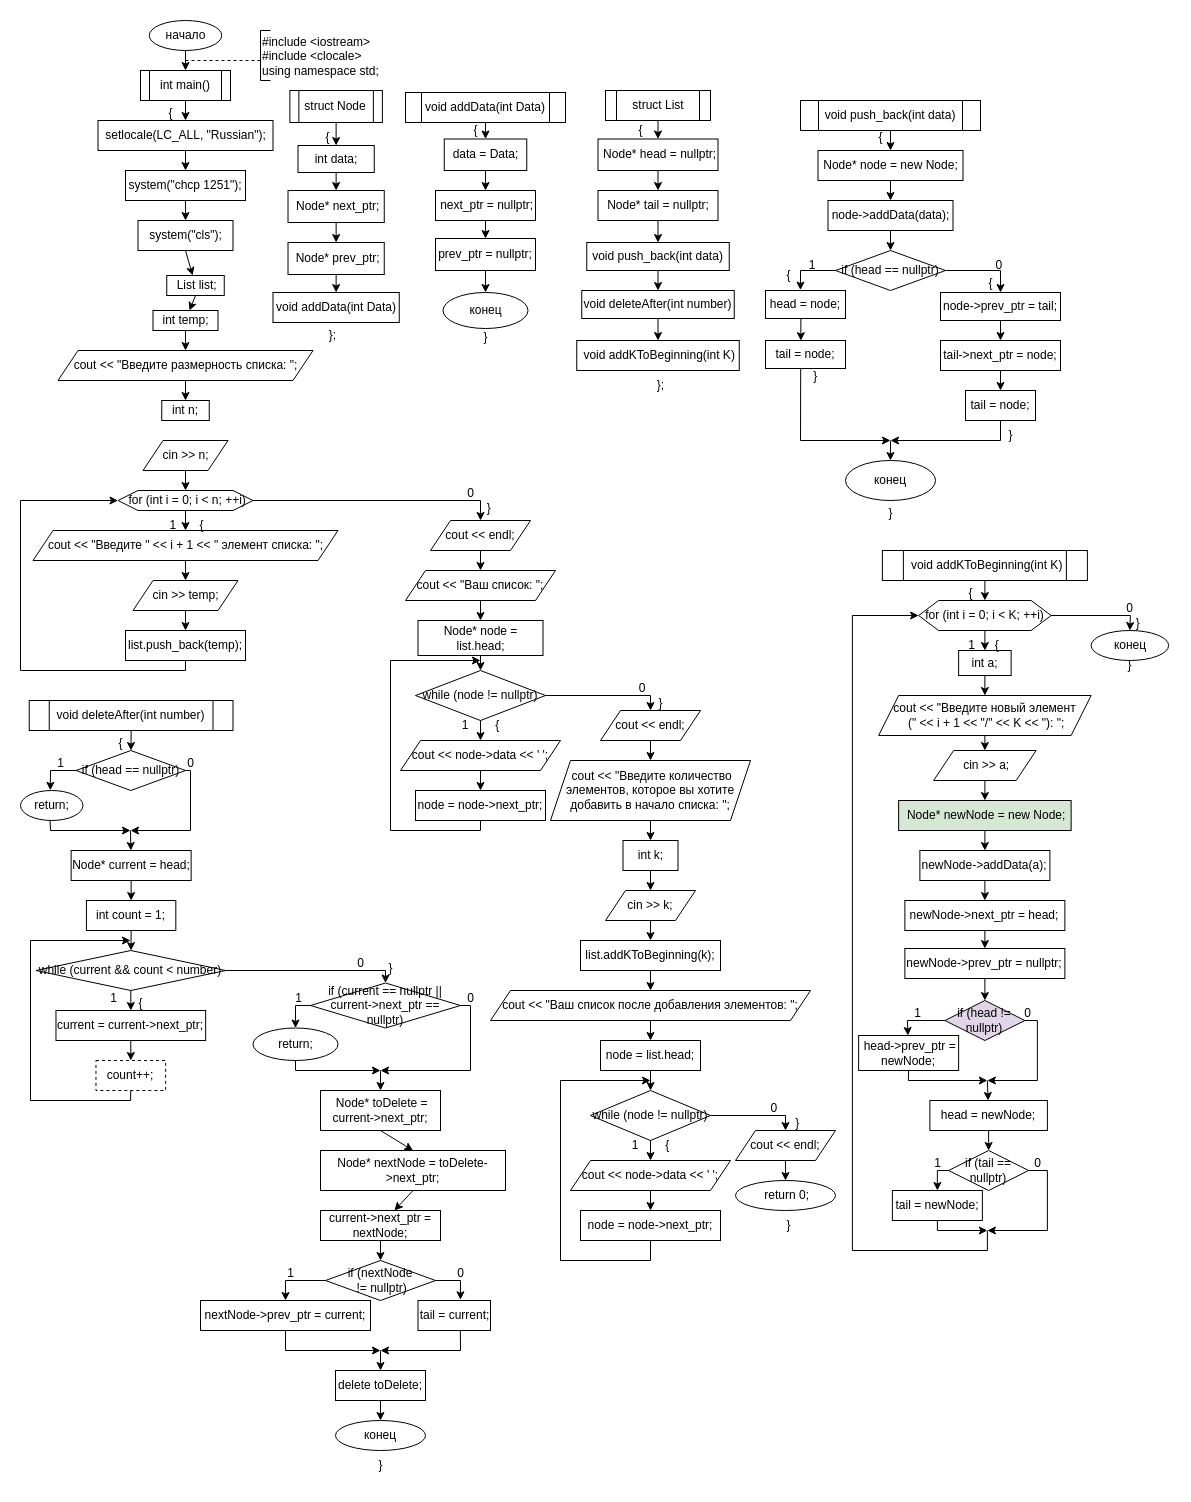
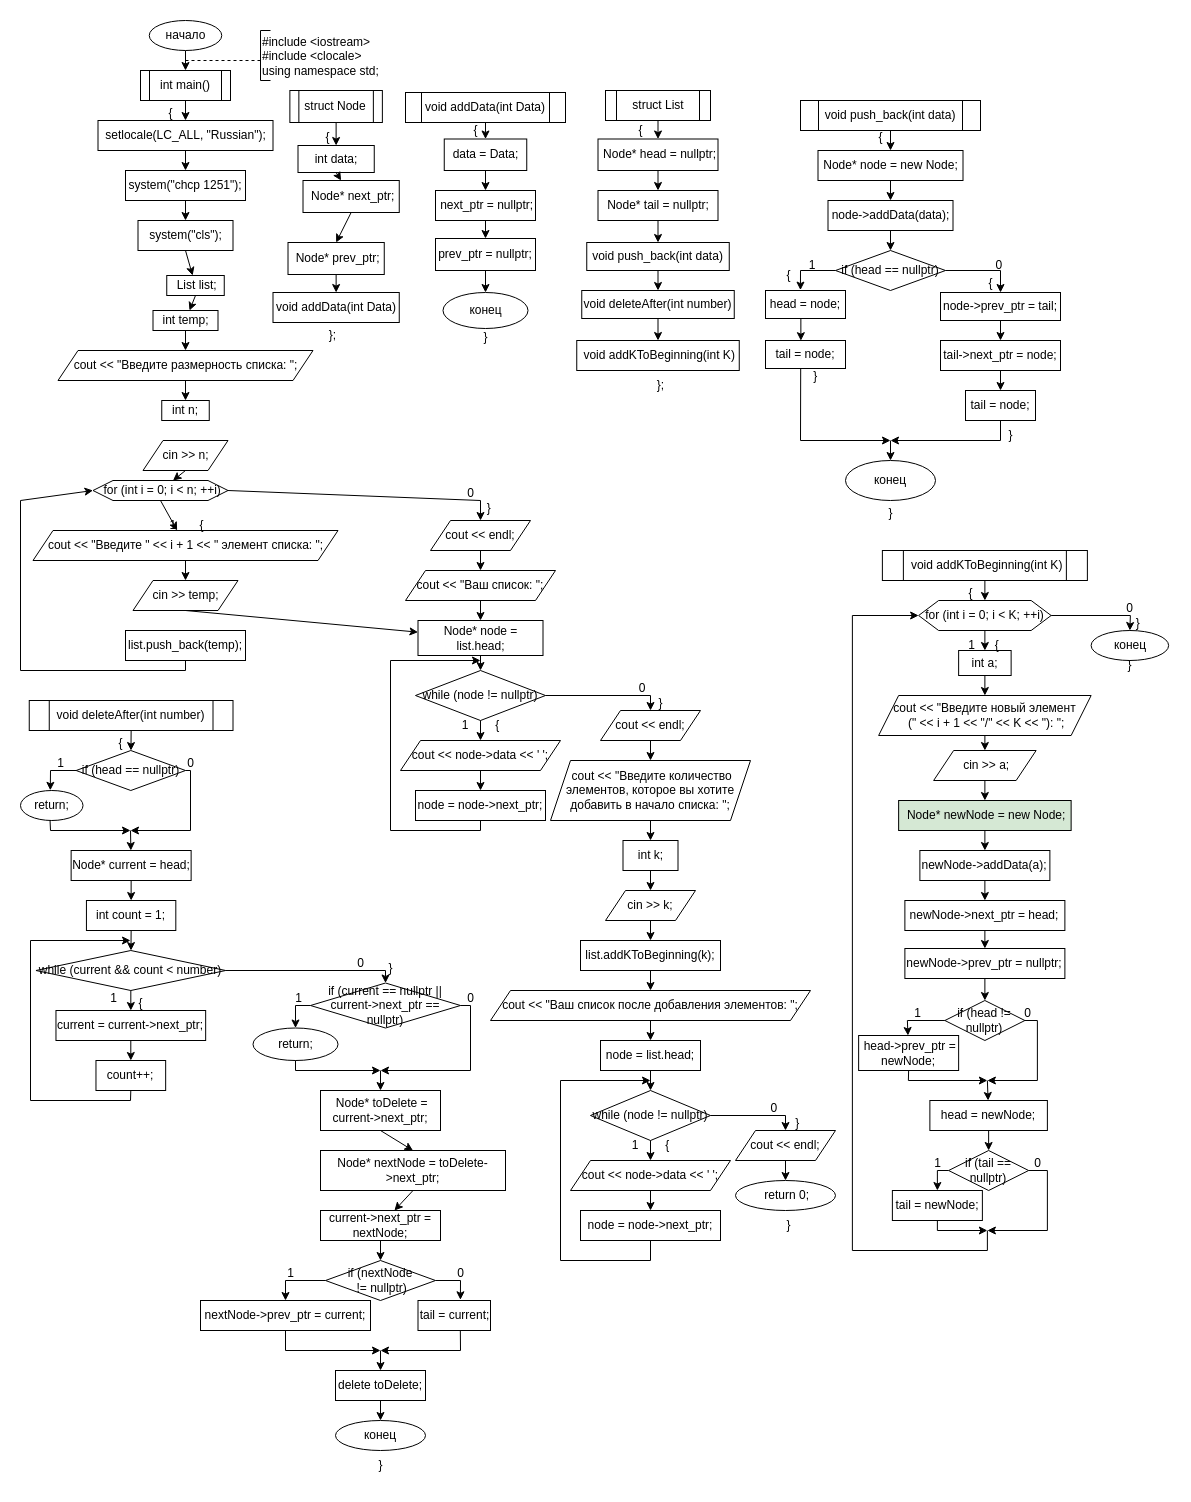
(336, 207) -> (351, 197)
(186, 501) -> (161, 491)
(186, 617) -> (298, 621)
(985, 1021) -> (985, 1021)
(131, 1076) -> (131, 1076)
